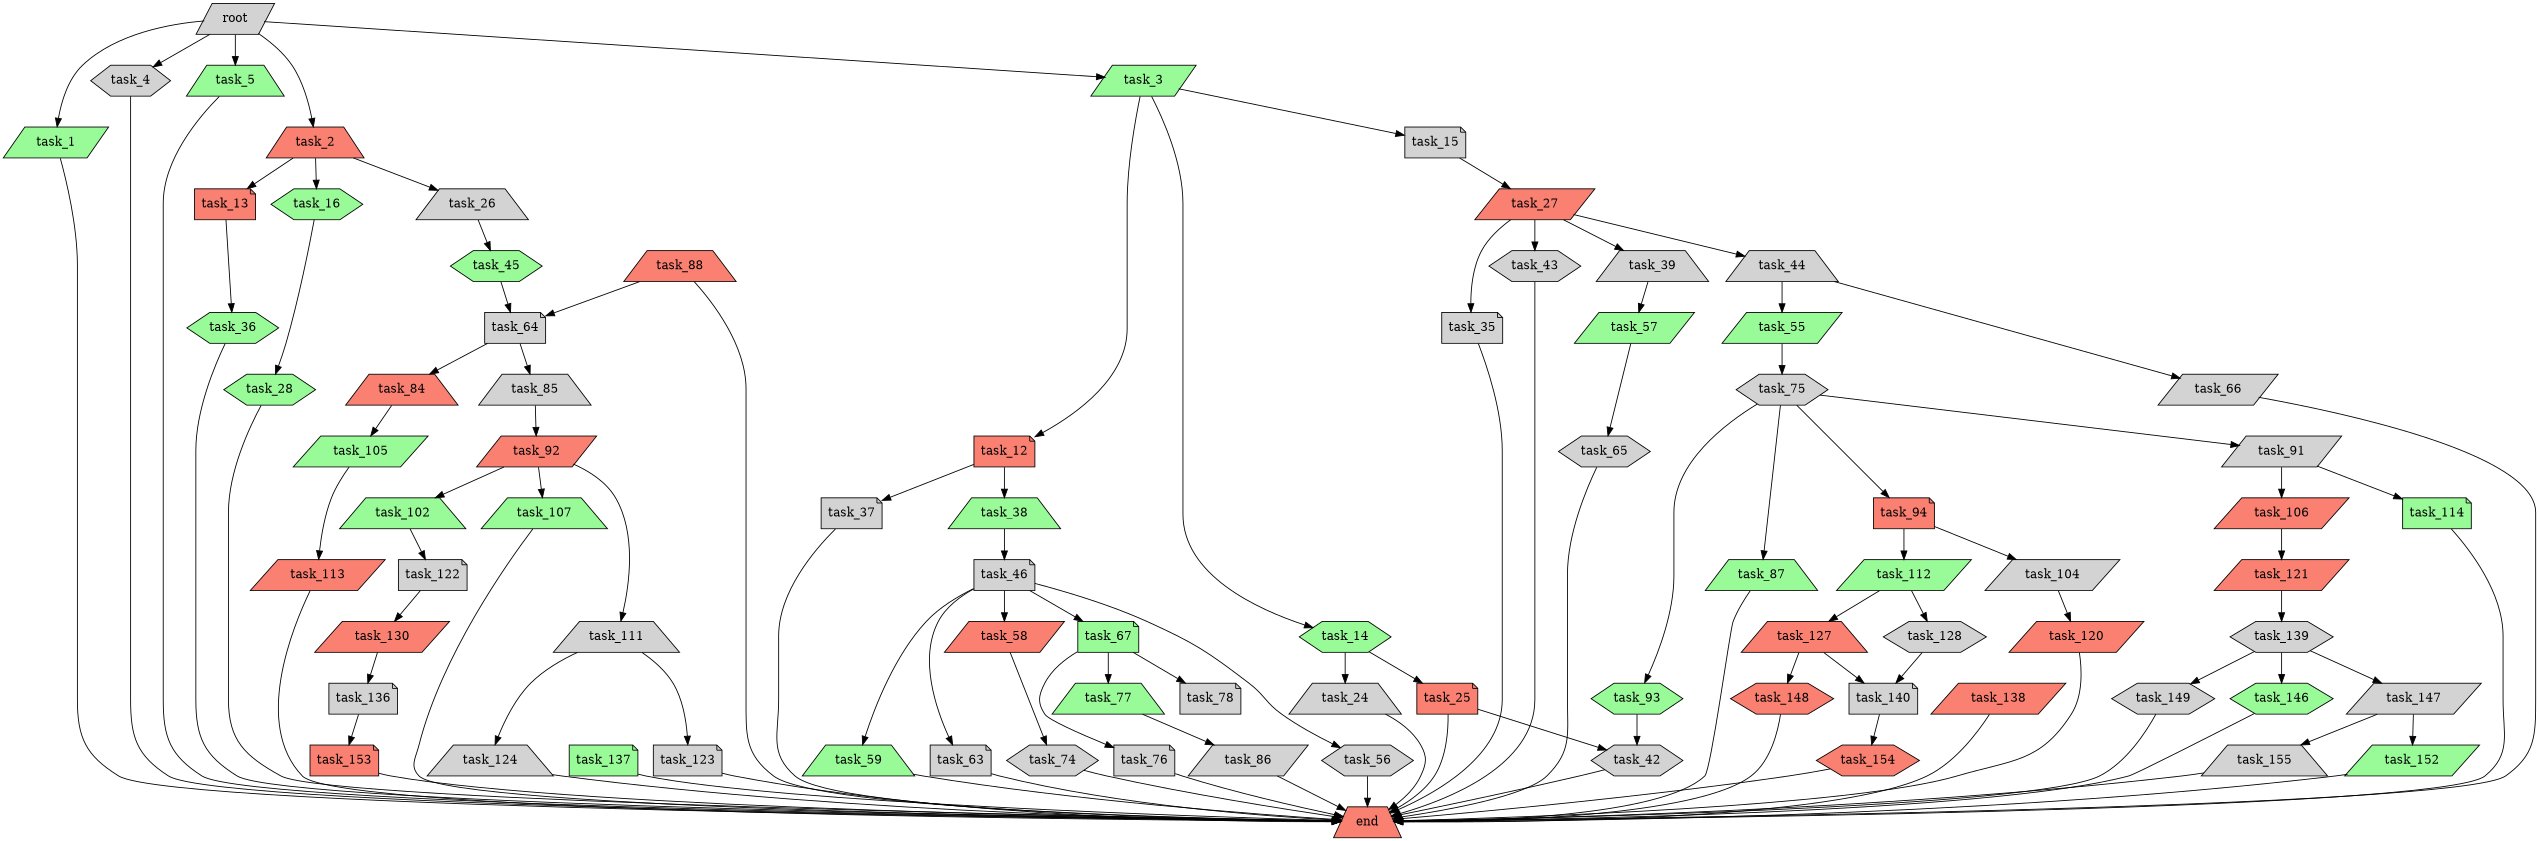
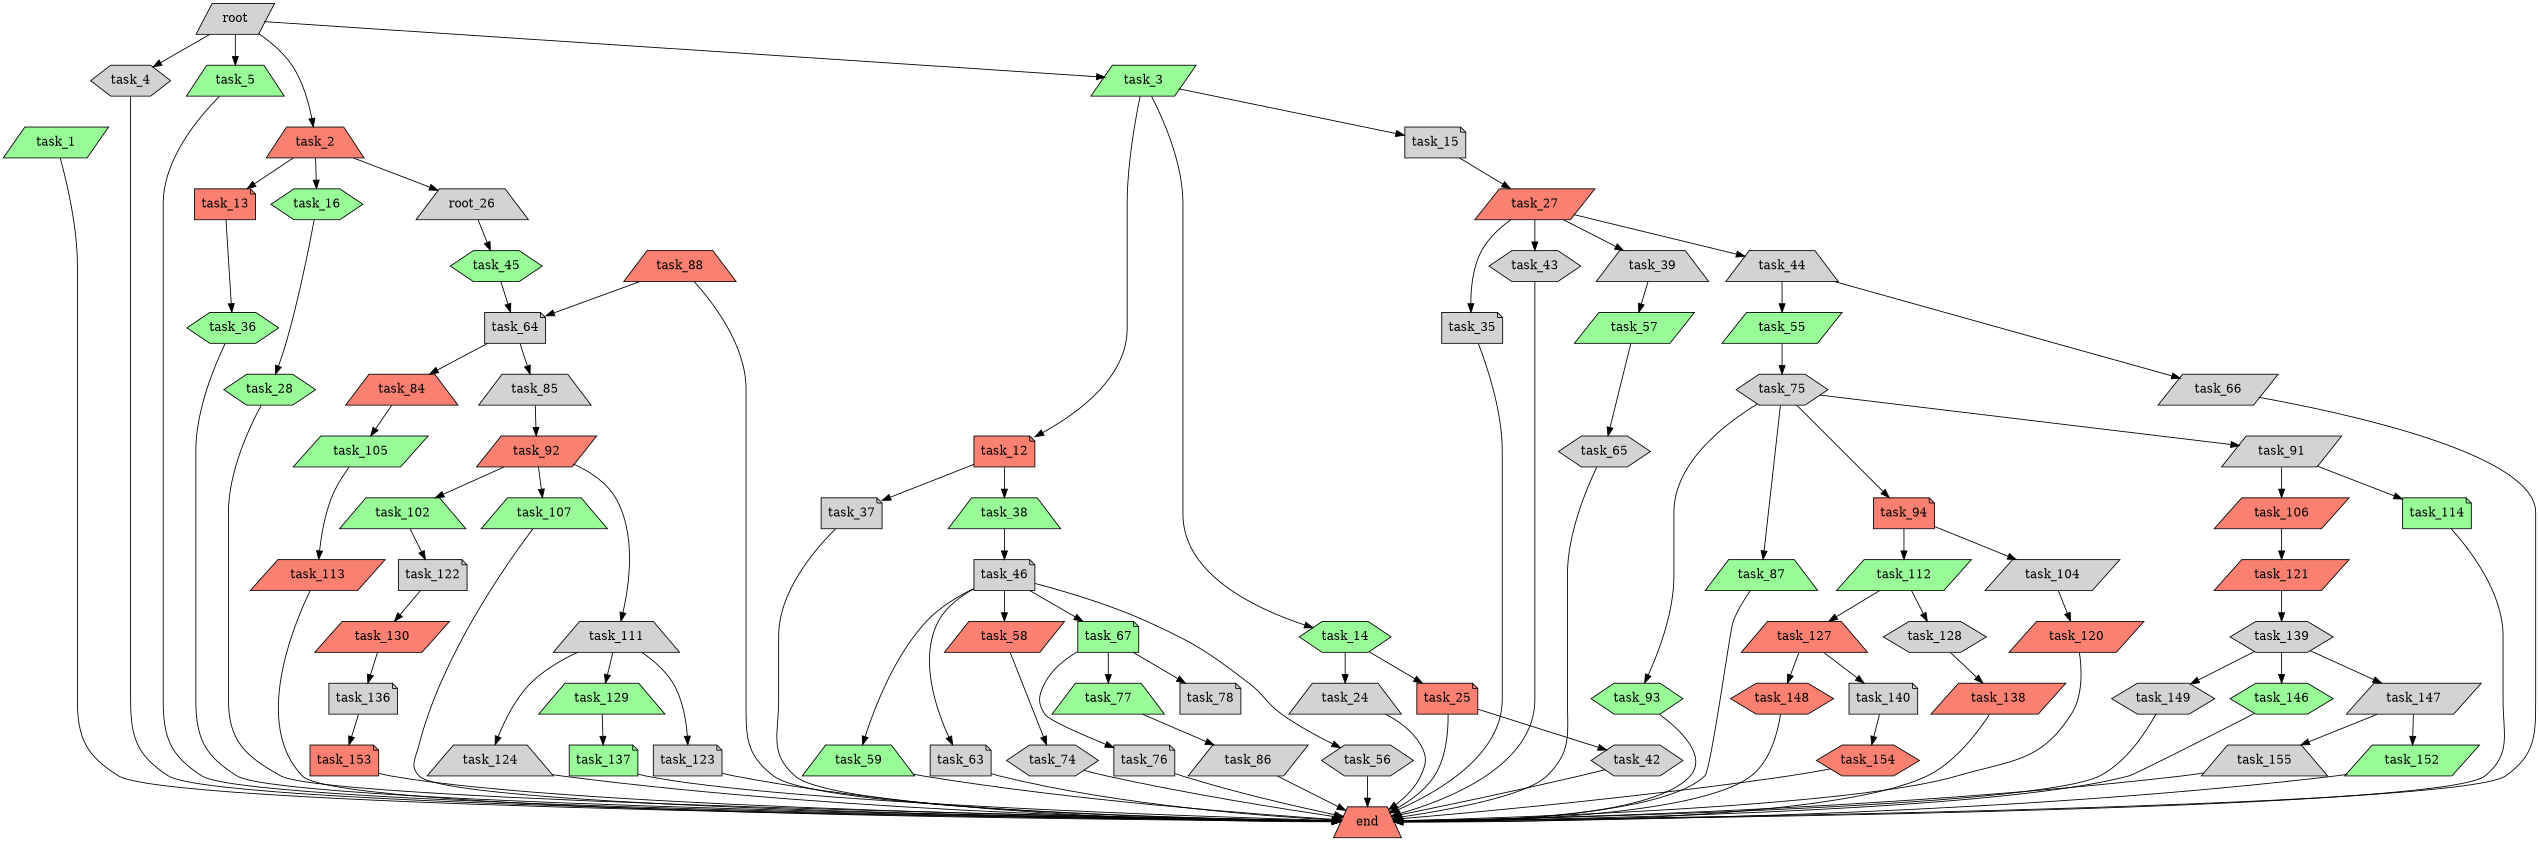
(112, 45) -> none
(472, 204) -> (472, 204)
(1912, 665) -> (1964, 665)
none -> (602, 699)
(1637, 725) -> (1677, 785)
